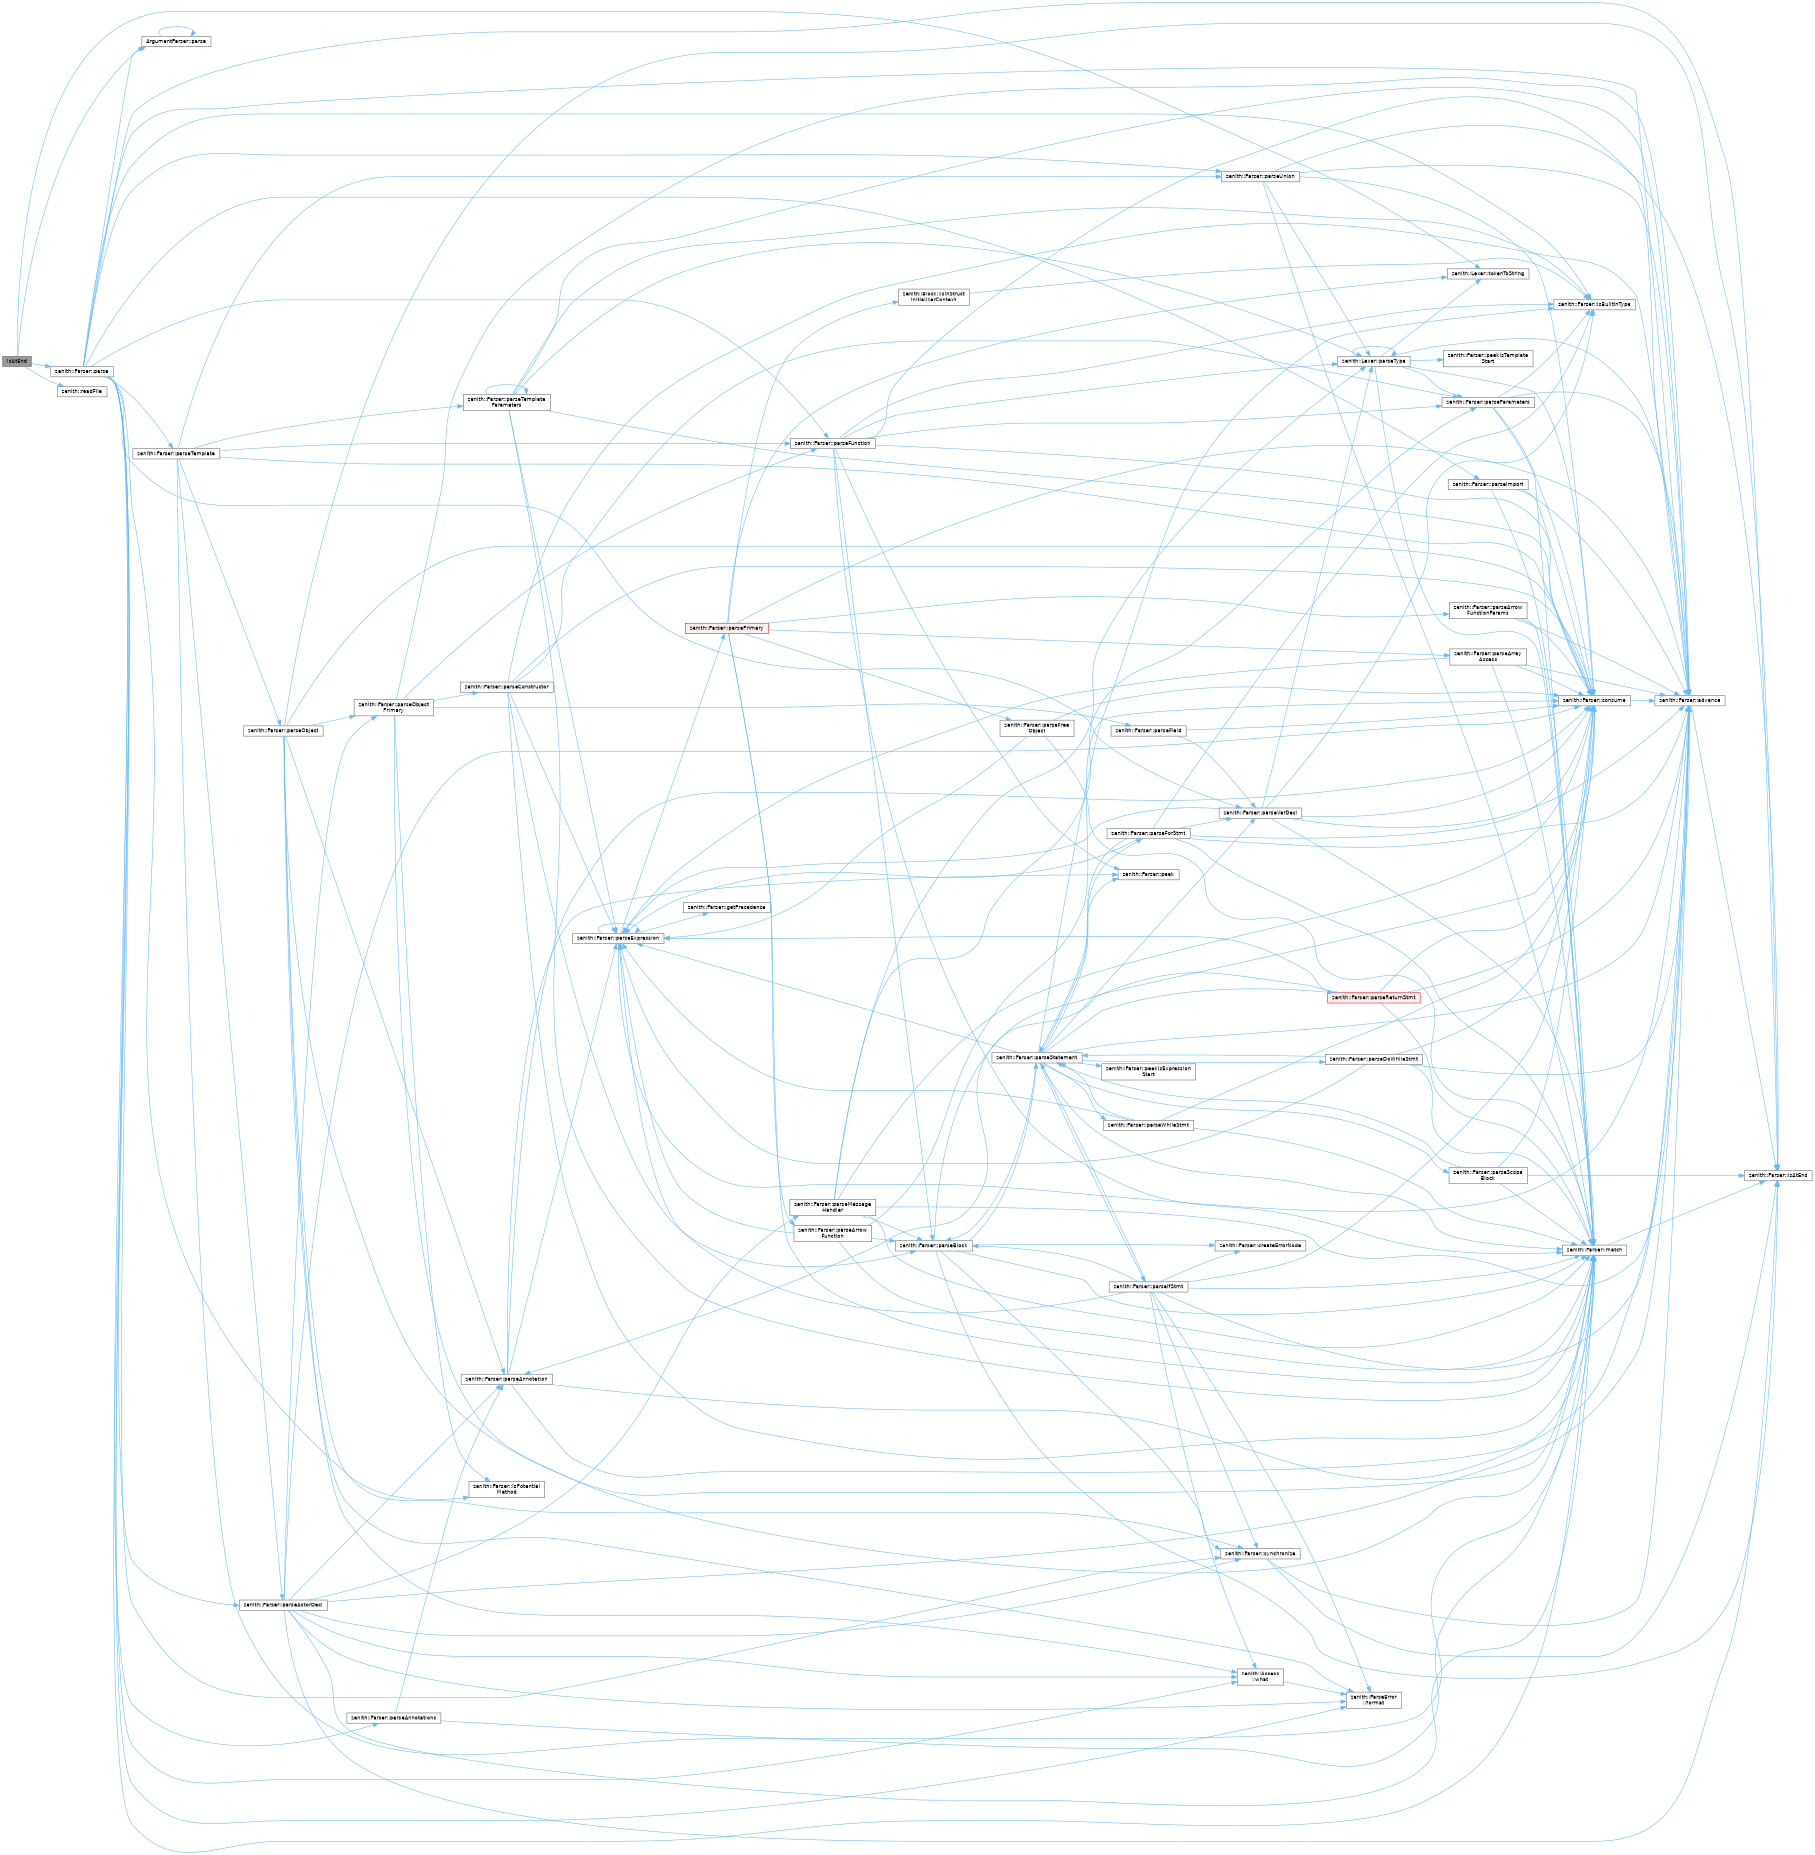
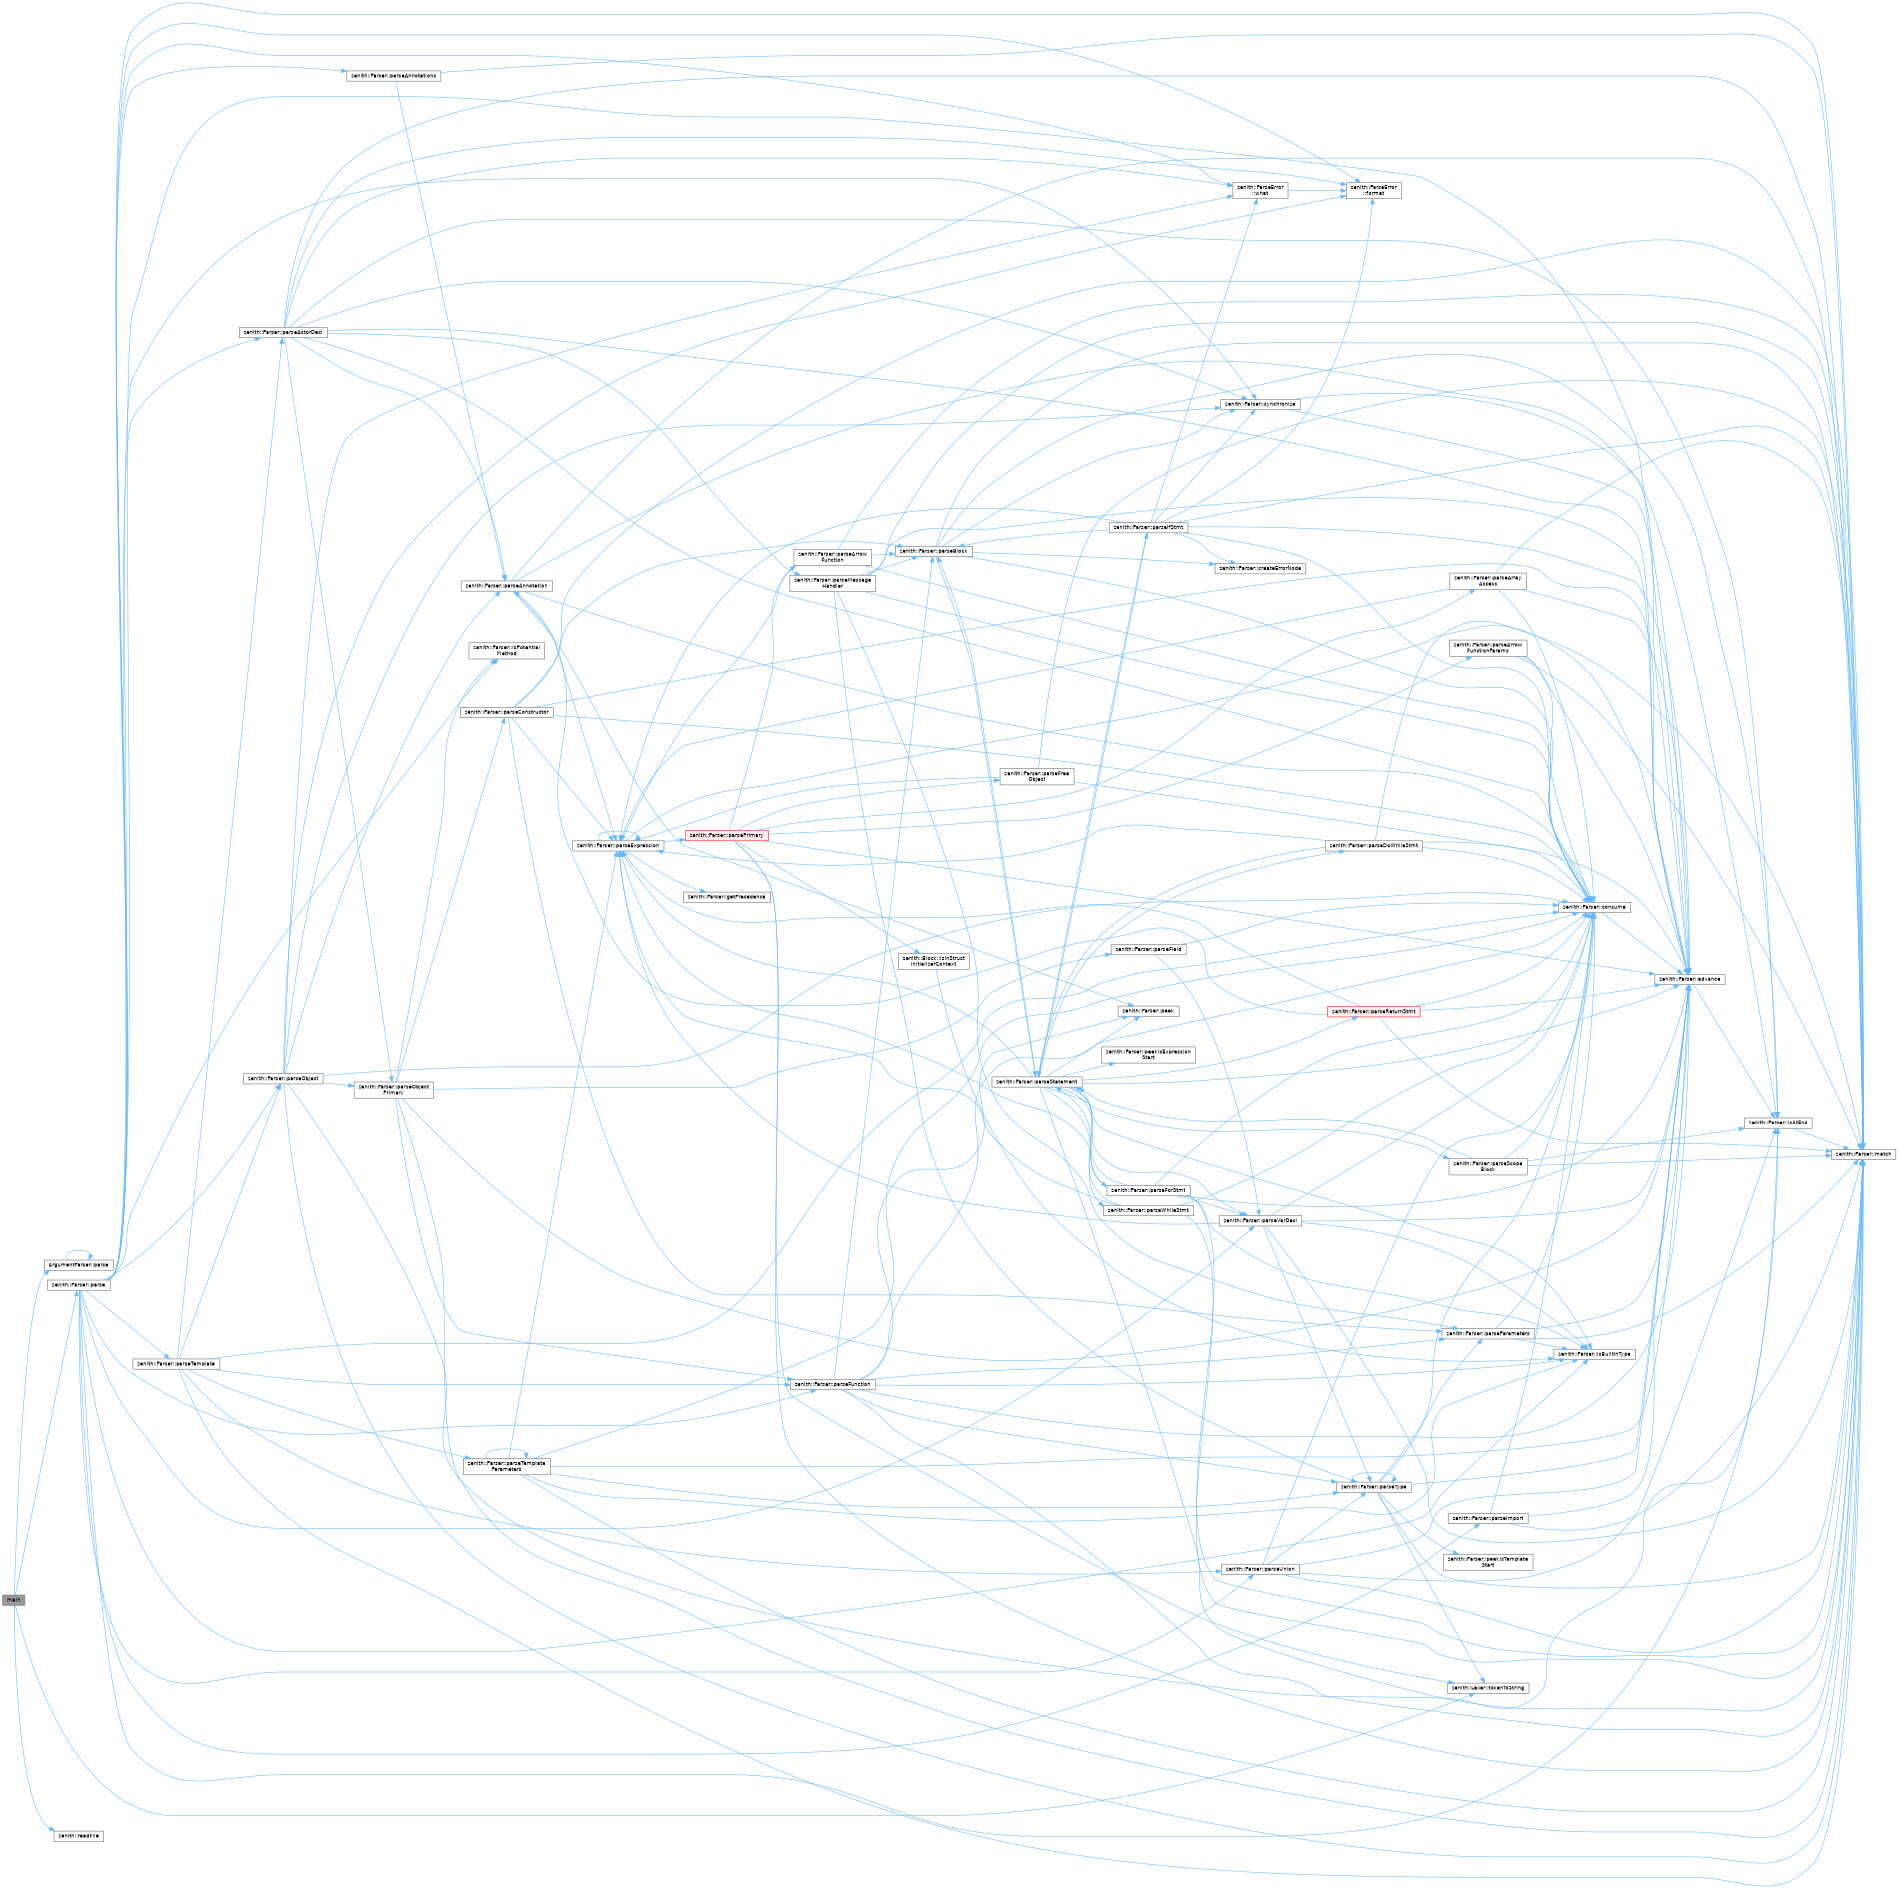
(107, 206) -> (201, 1195)
(17, 361) -> (14, 1600)
(1374, 361) -> (1374, 1487)
(1684, 1214) -> (1818, 1138)
(1260, 1677) -> (1260, 191)
